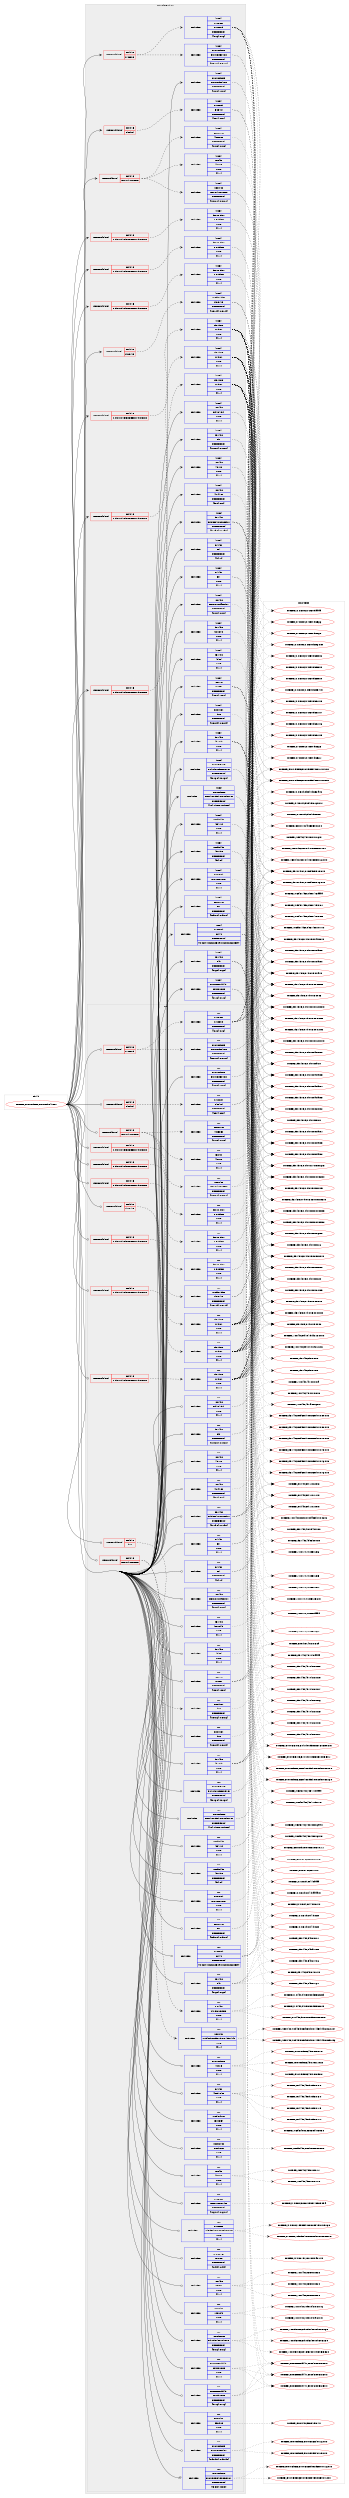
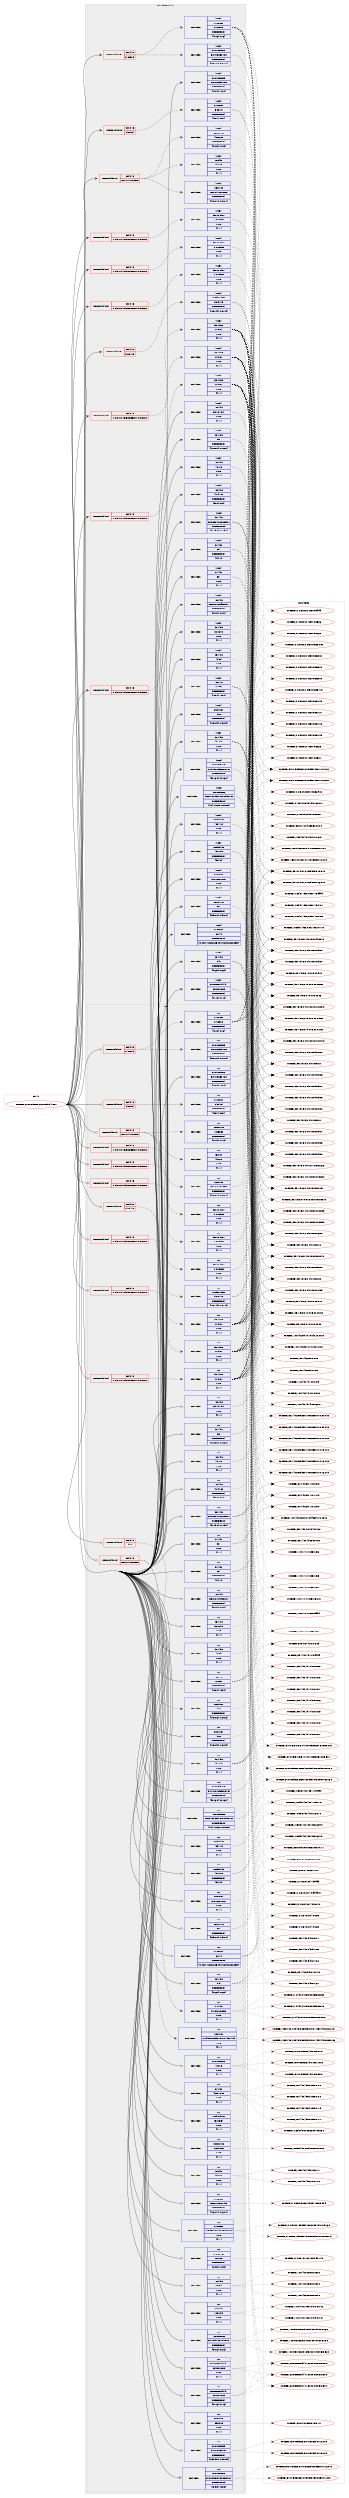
none -> (304, 1814)
